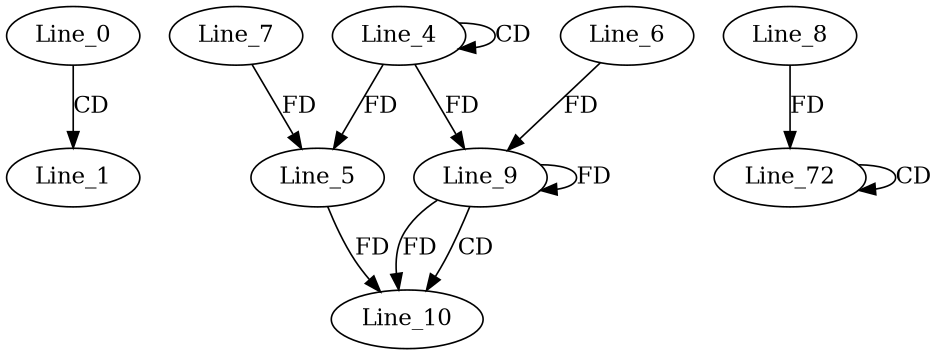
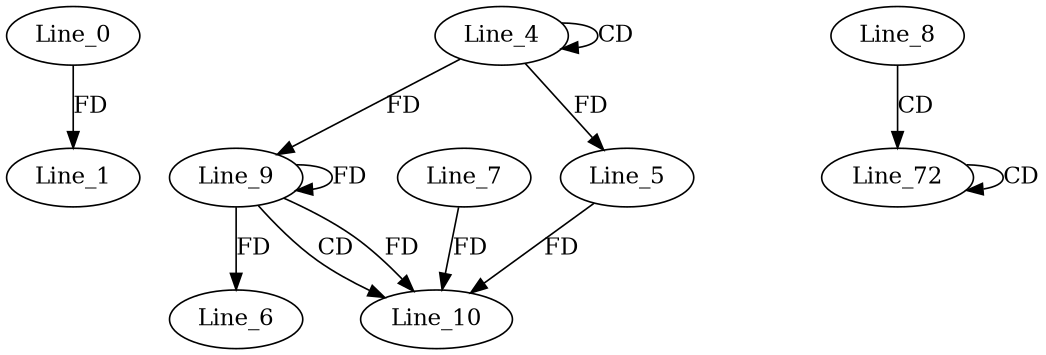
(273, 99) -> (452, 240)
(560, 101) -> (236, 240)
(91, 107) -> (91, 107)
(808, 107) -> (916, 107)
